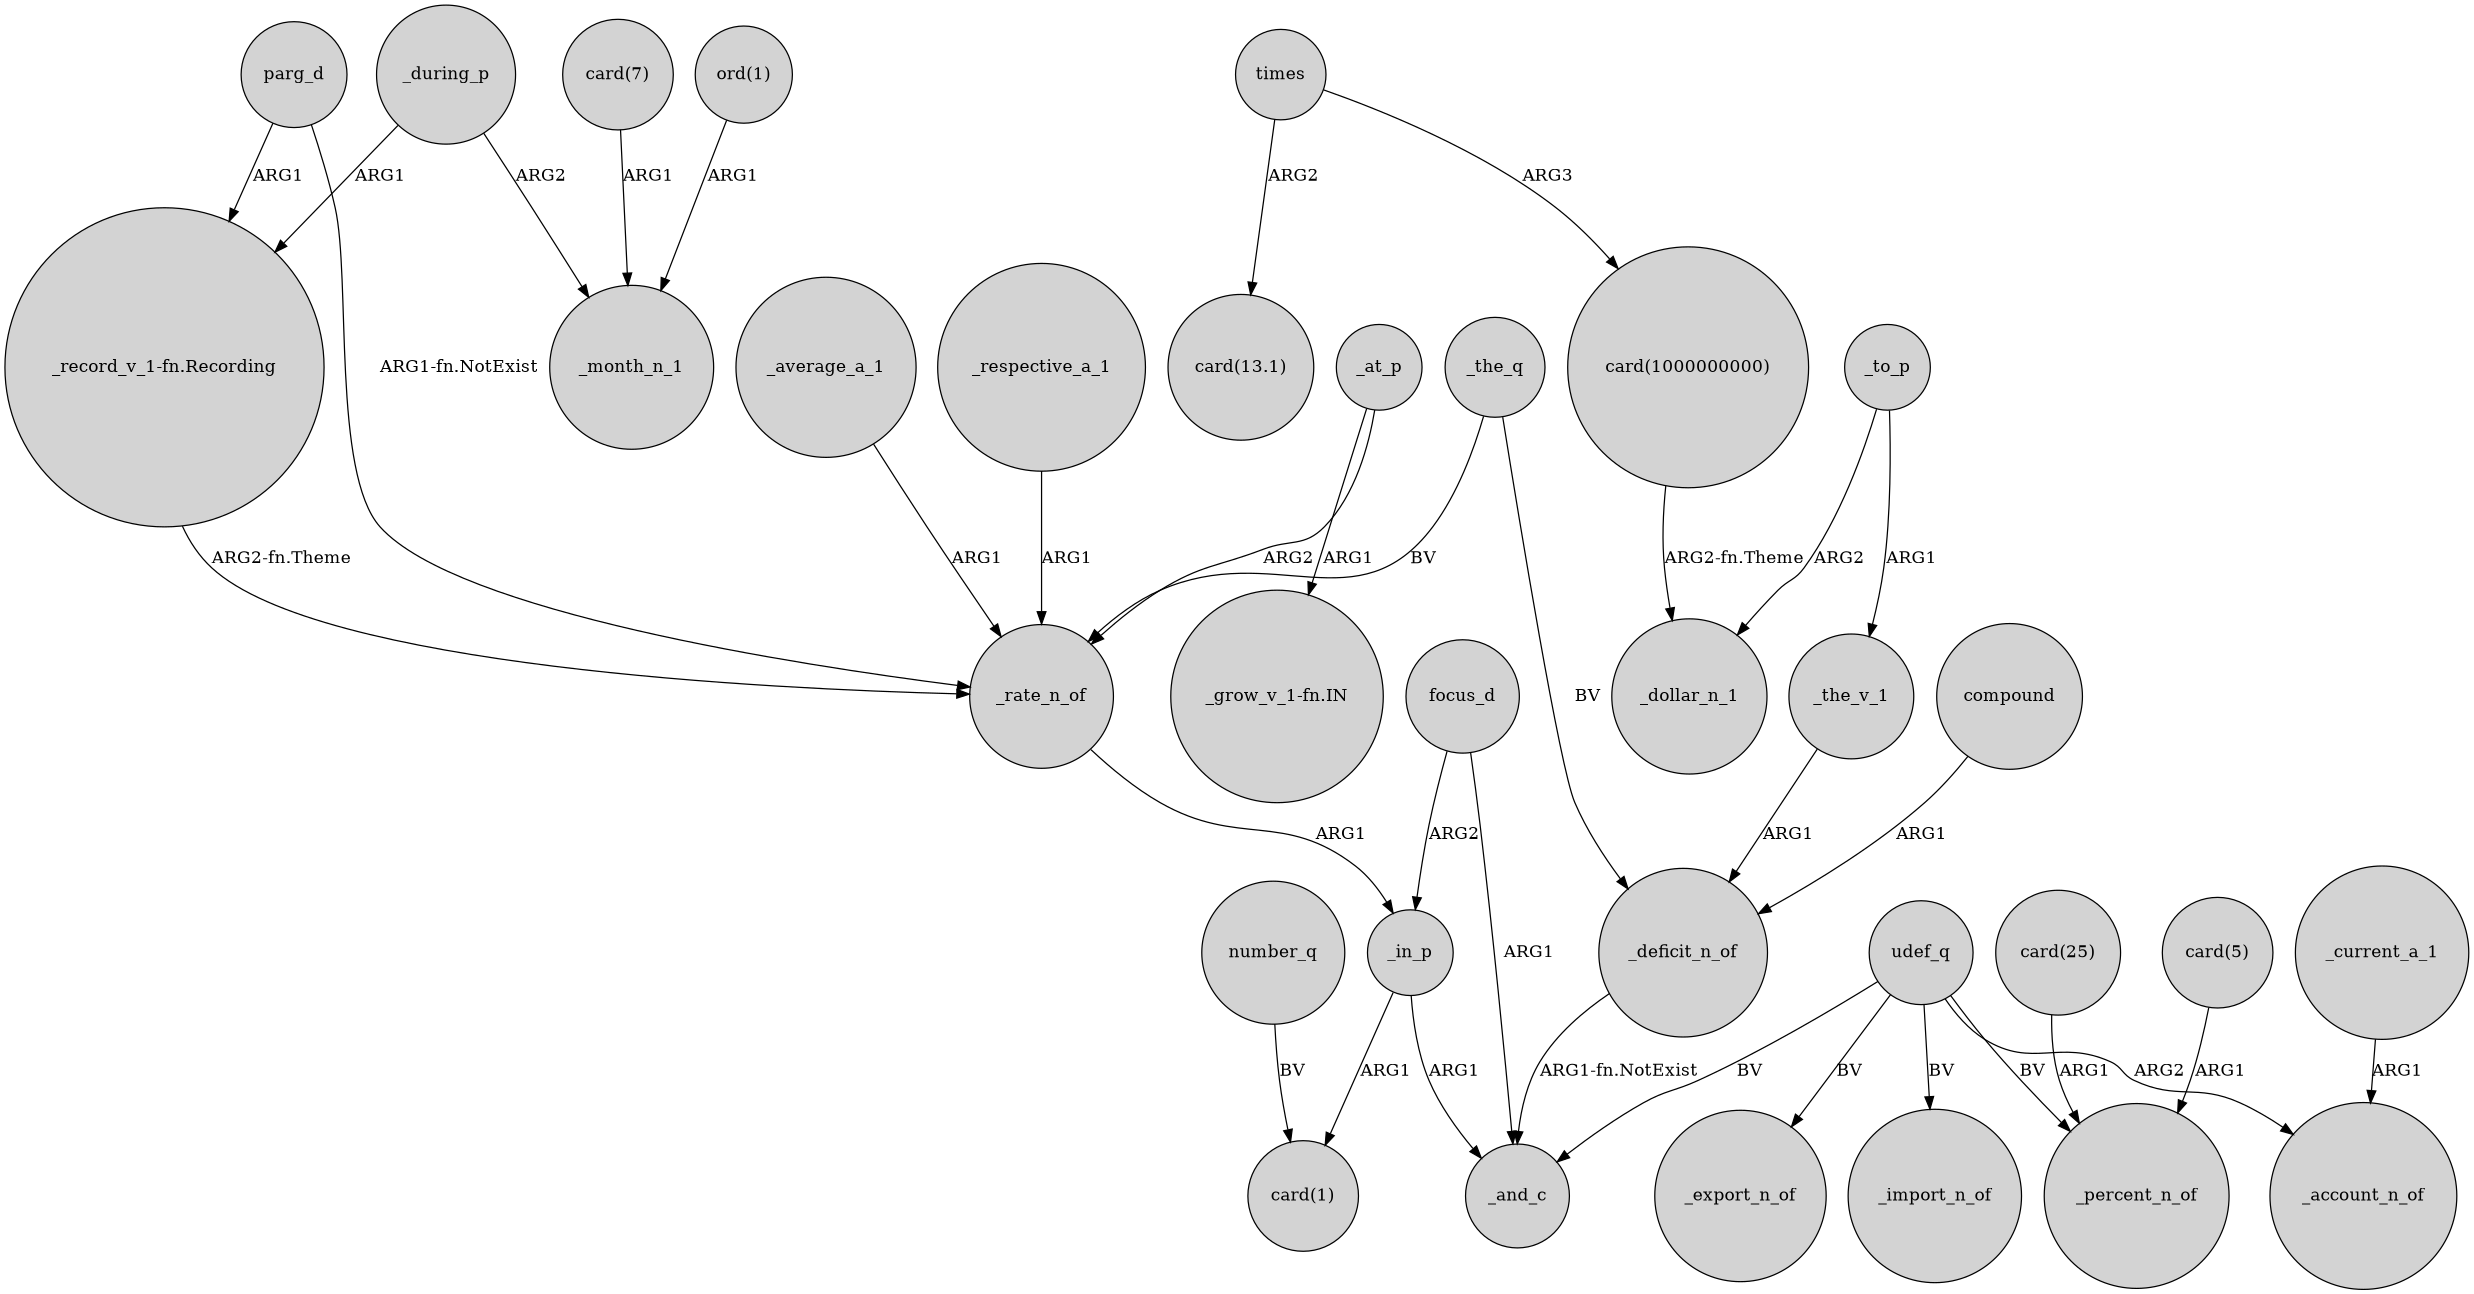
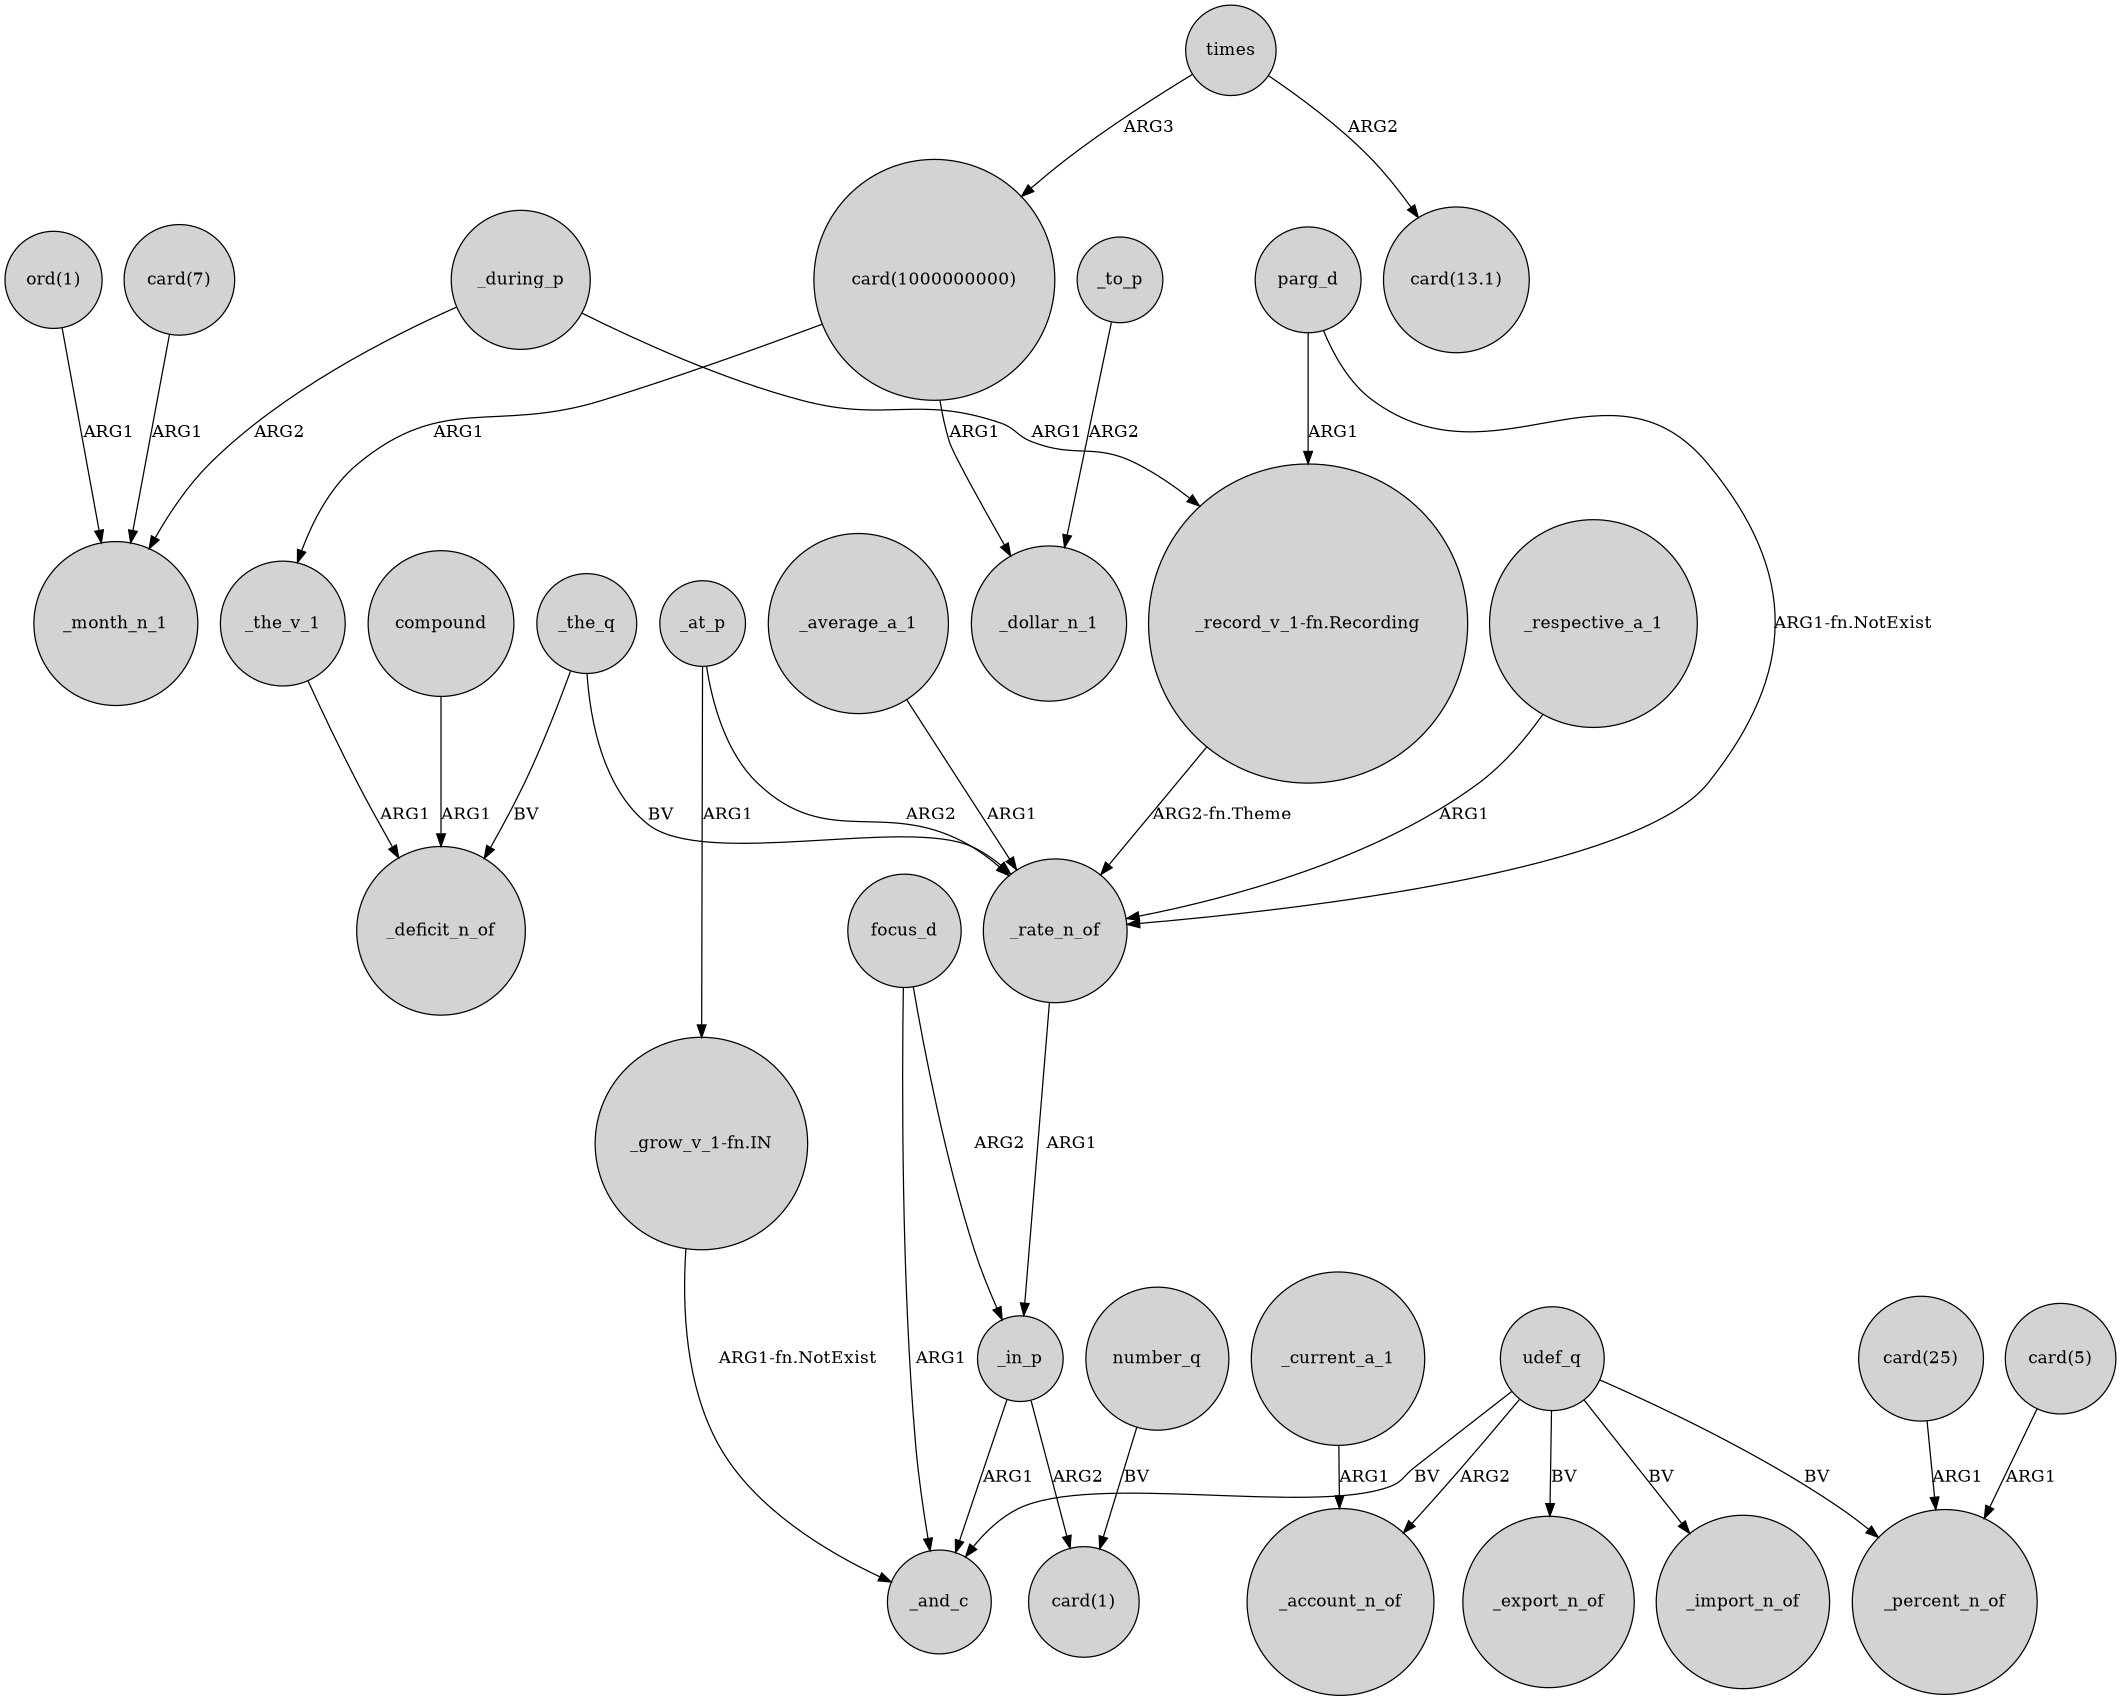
(1888, 518) -> (539, 413)
(1734, 559) -> (975, 432)
(1547, 1051) -> (721, 1449)
(1386, 1071) -> (1078, 1477)
